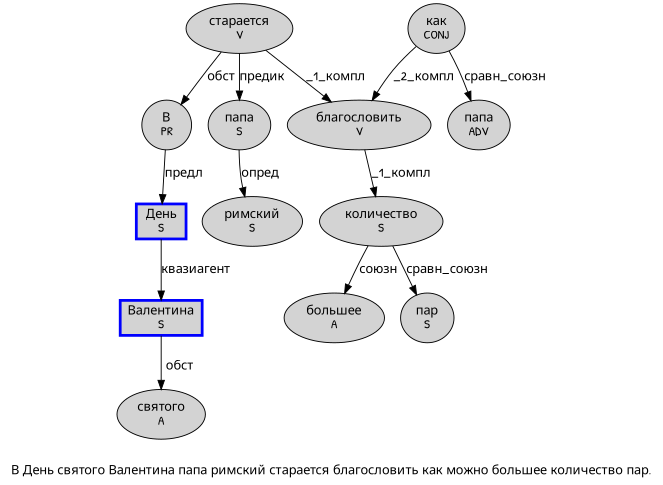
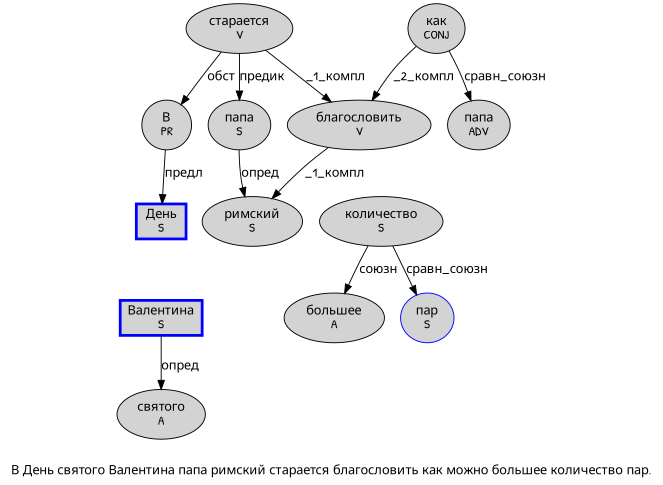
(369, 169) -> (302, 168)
(161, 265) -> none
(427, 318) -> (427, 318)
(180, 366) -> (180, 366)
